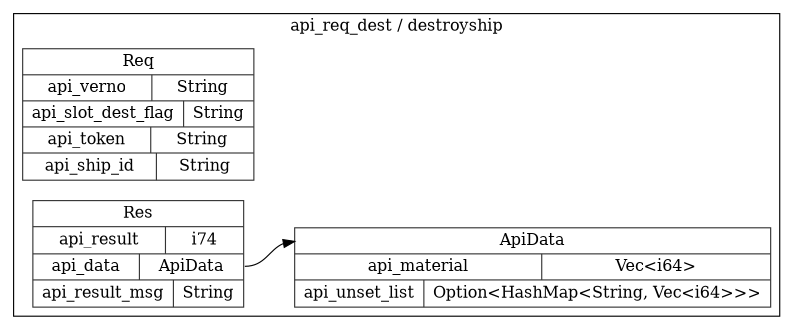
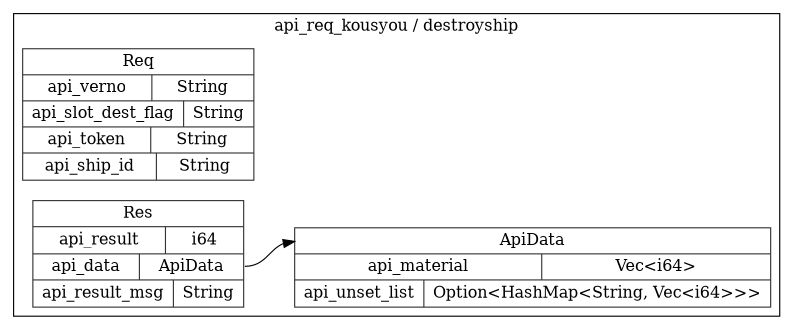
(397, 27) -> (397, 27)
(205, 240) -> (205, 240)
